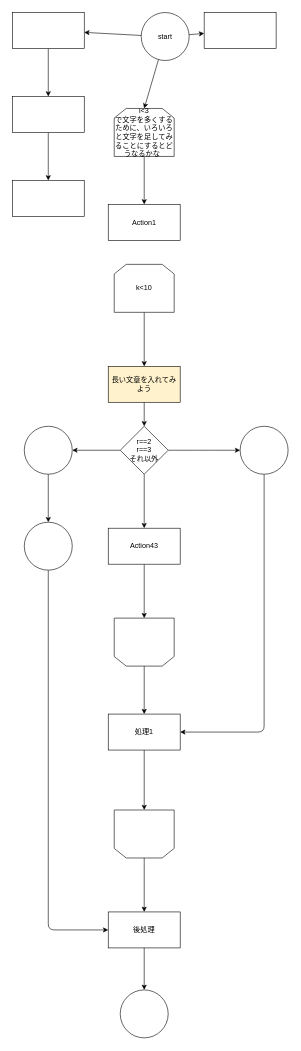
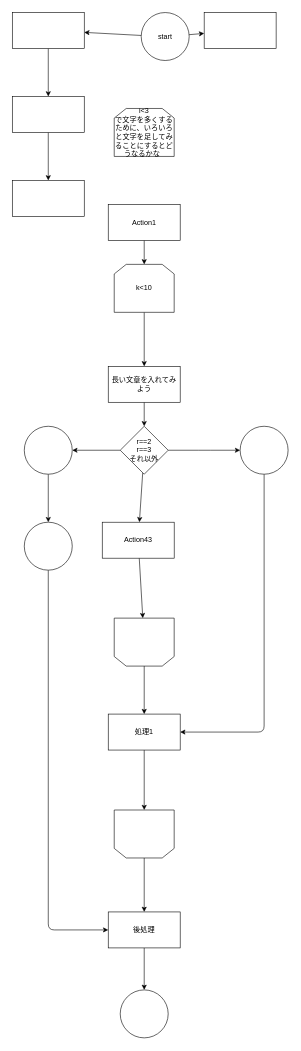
(152, 82) -> none
(144, 198) -> none
none -> (144, 258)
(144, 384) -> (144, 384)
(144, 546) -> (138, 540)
